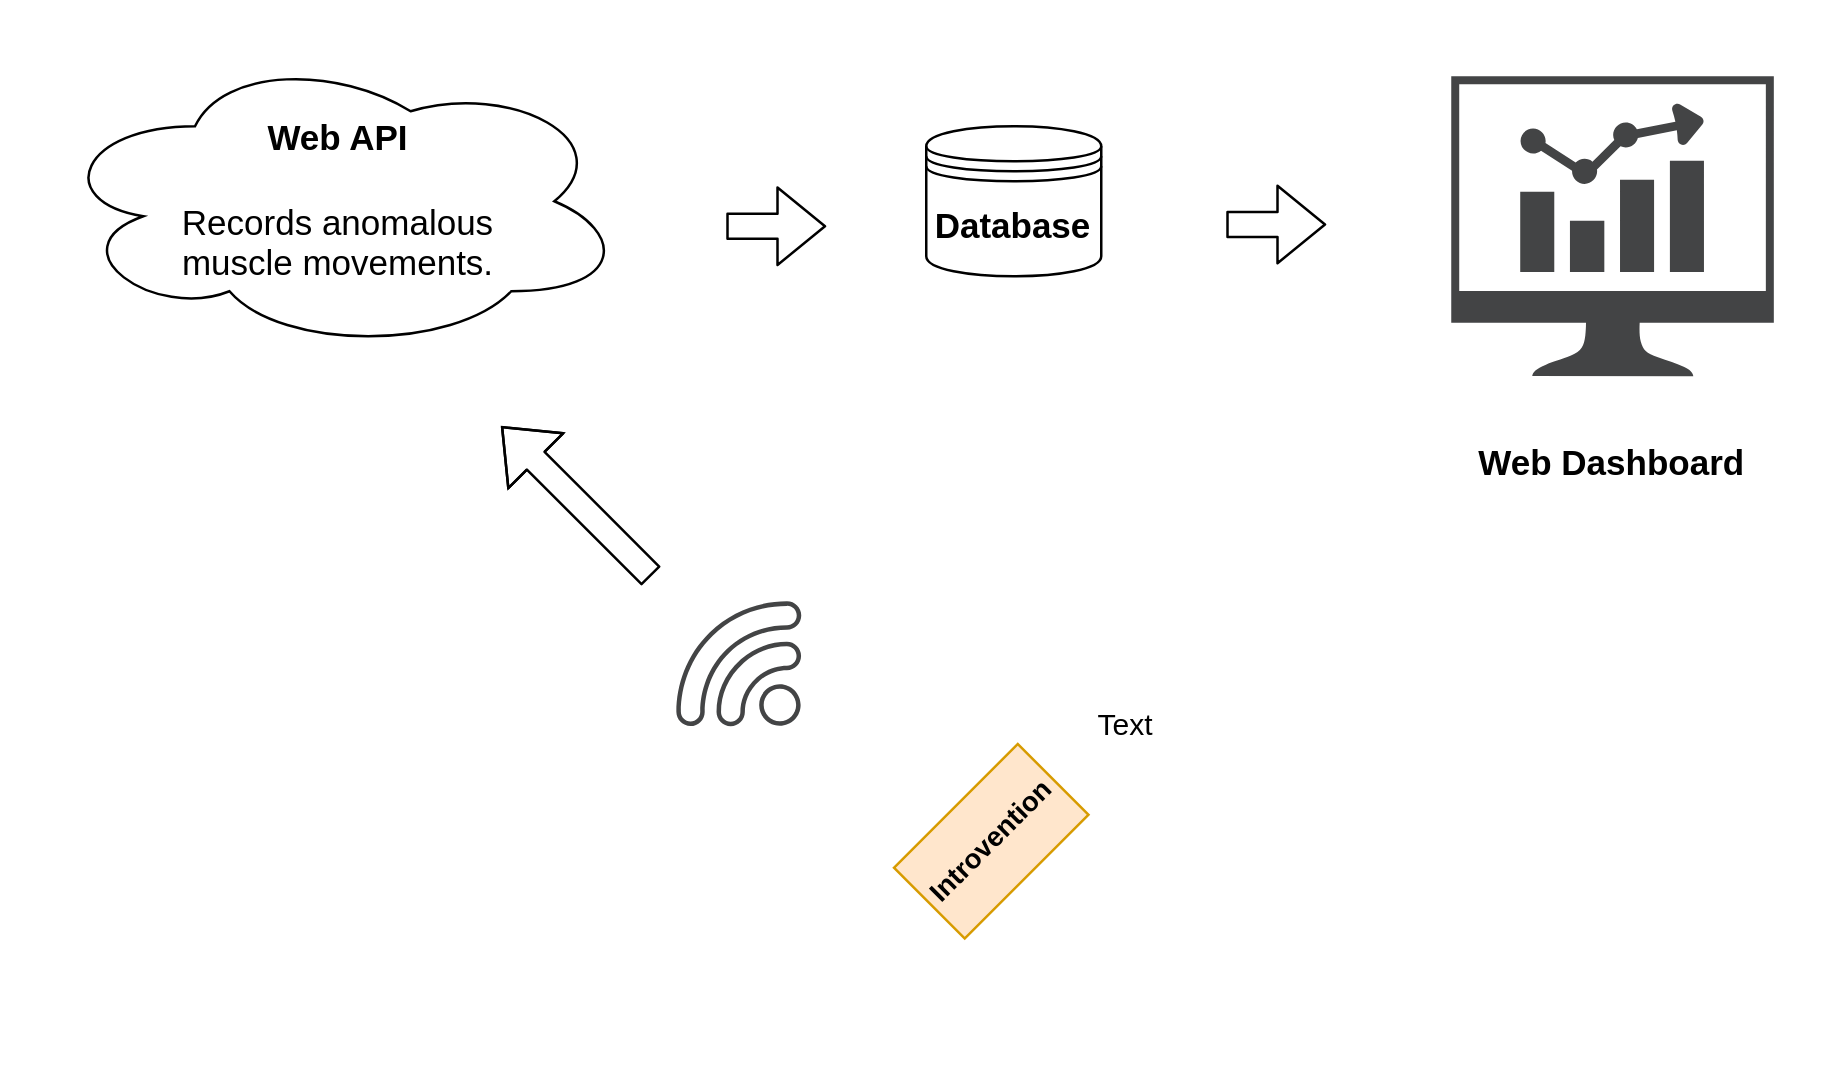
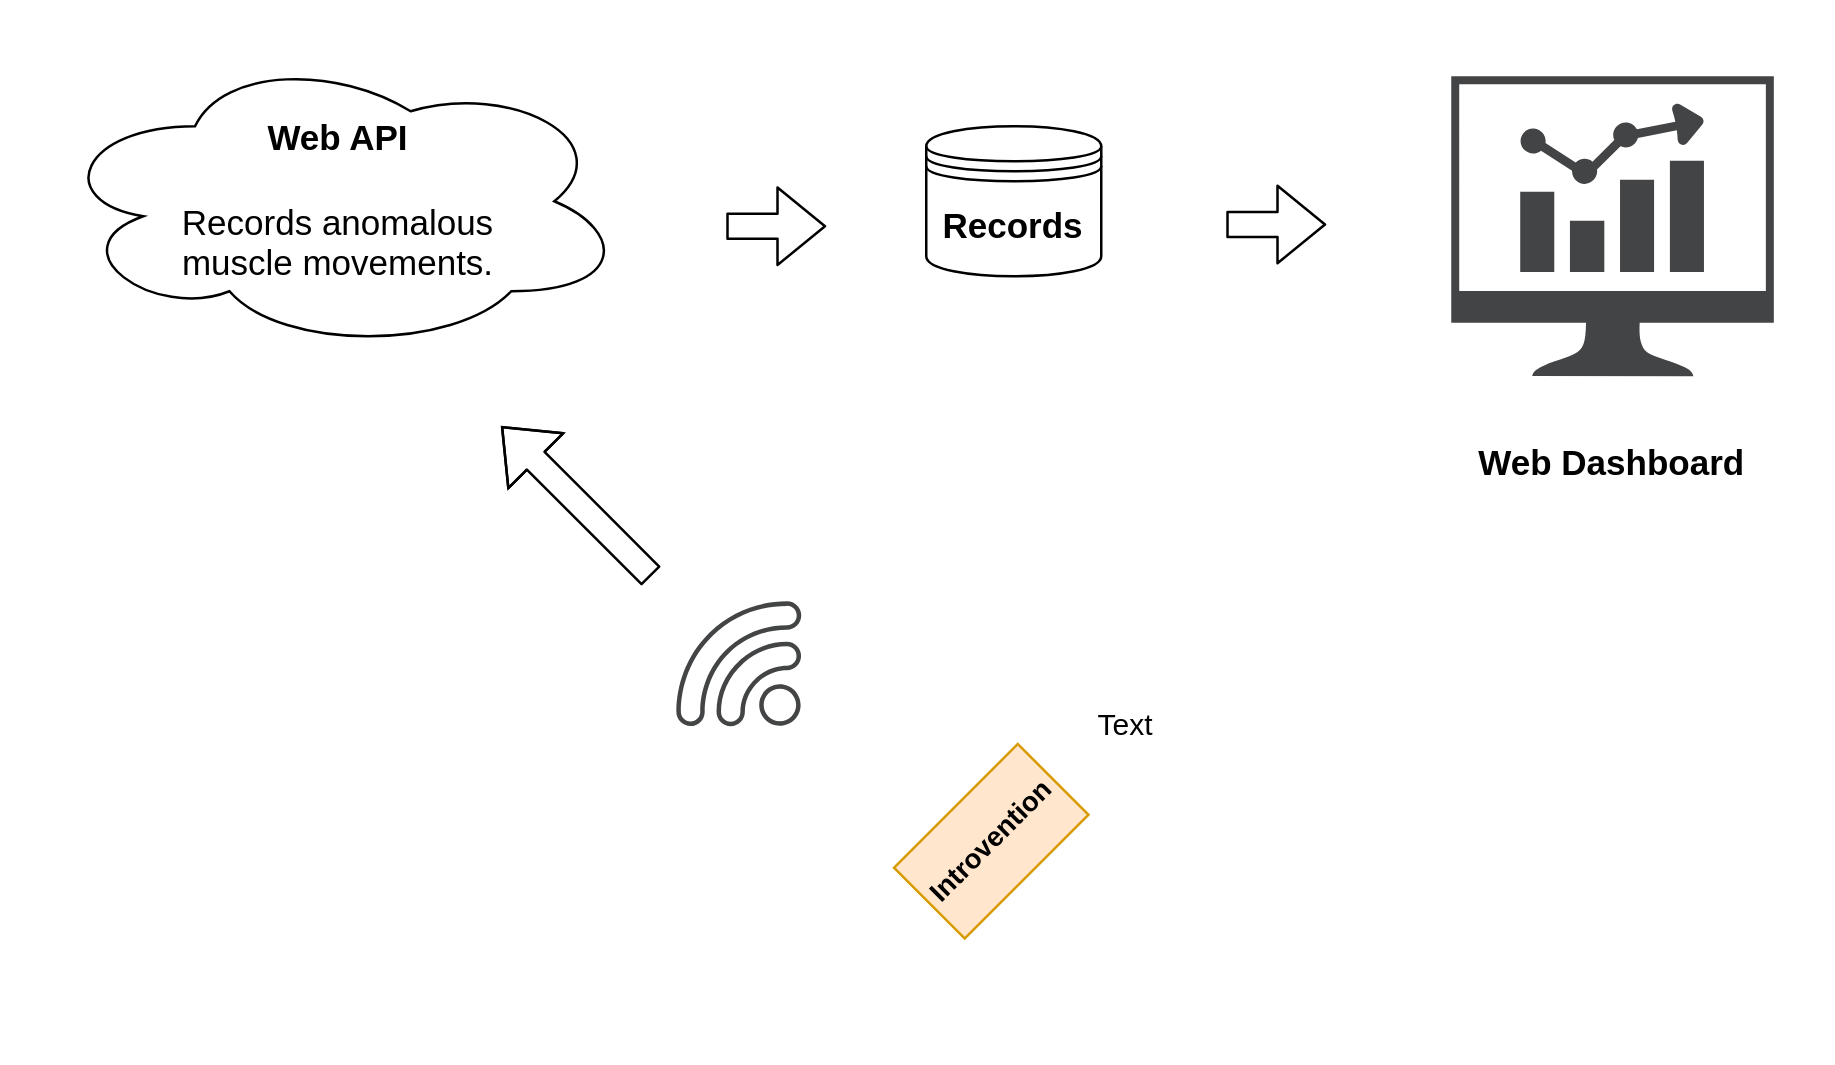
(1014, 226) -> (1014, 226)
